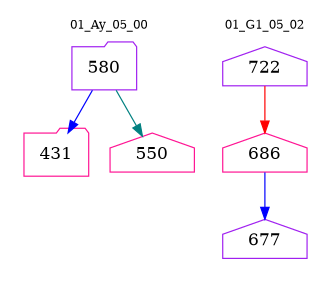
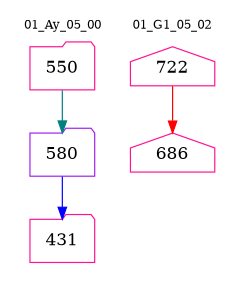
(265, 68) -> (173, 68)
(126, 108) -> (62, 106)
(152, 155) -> (62, 68)
(265, 241) -> none
